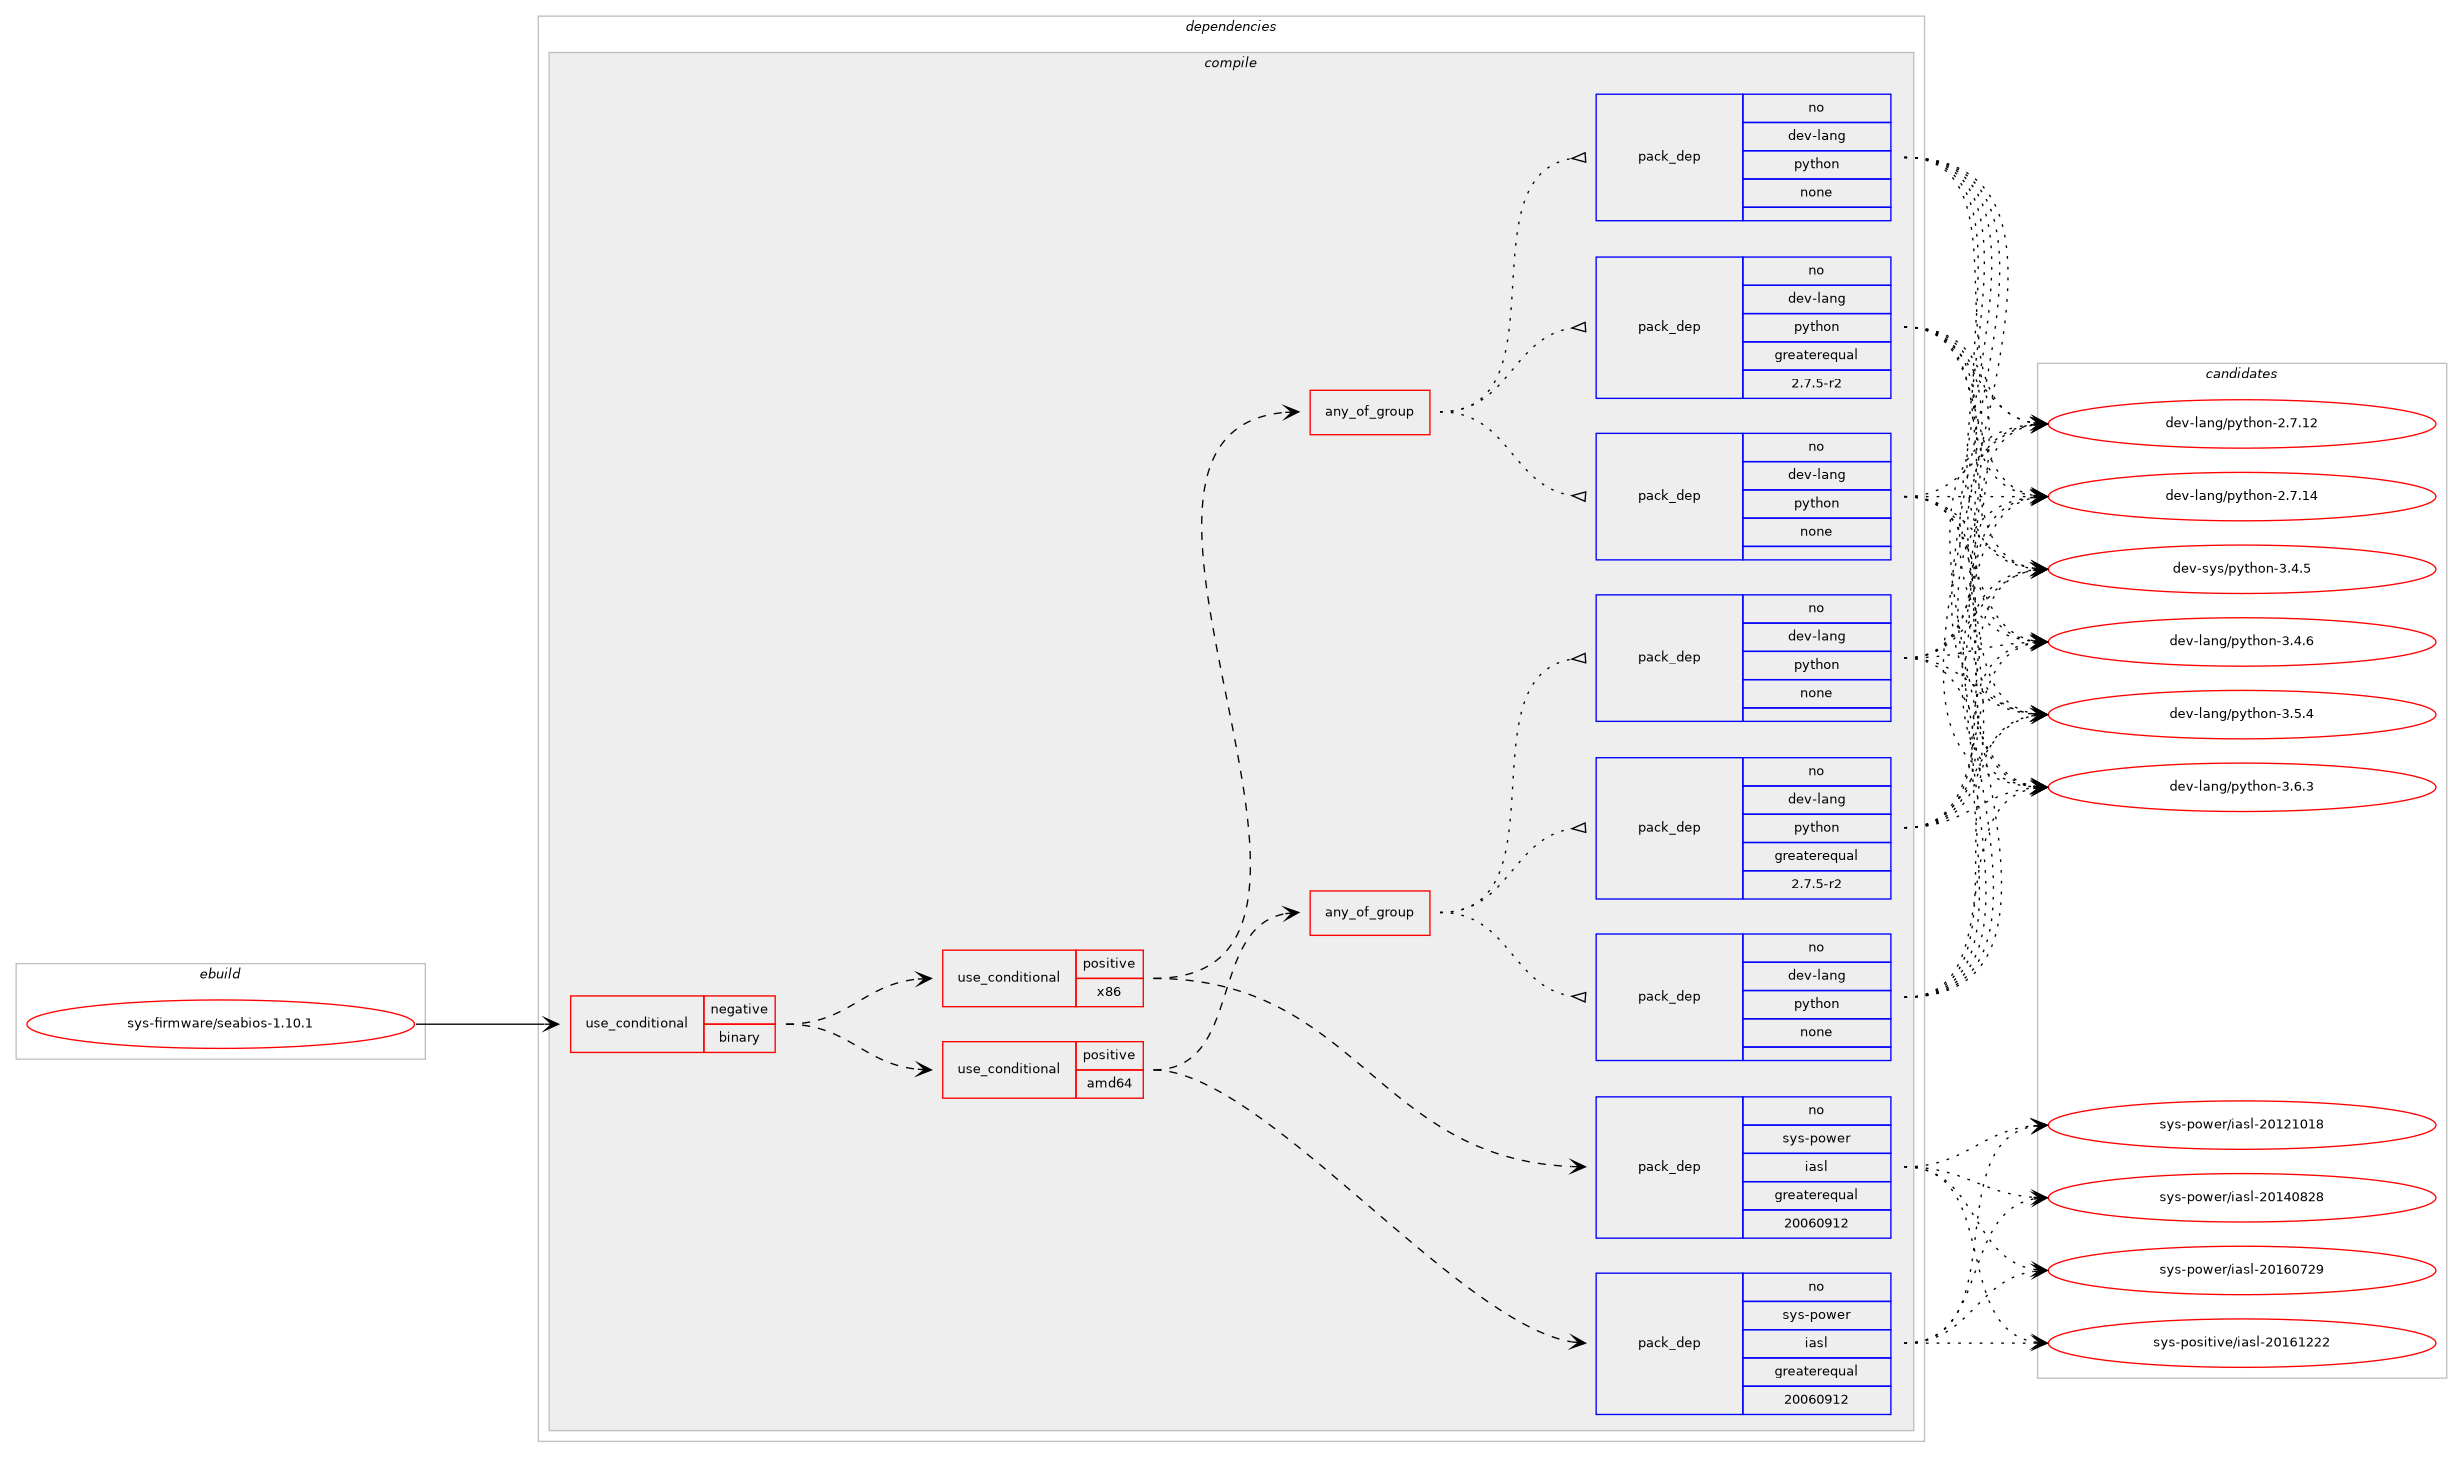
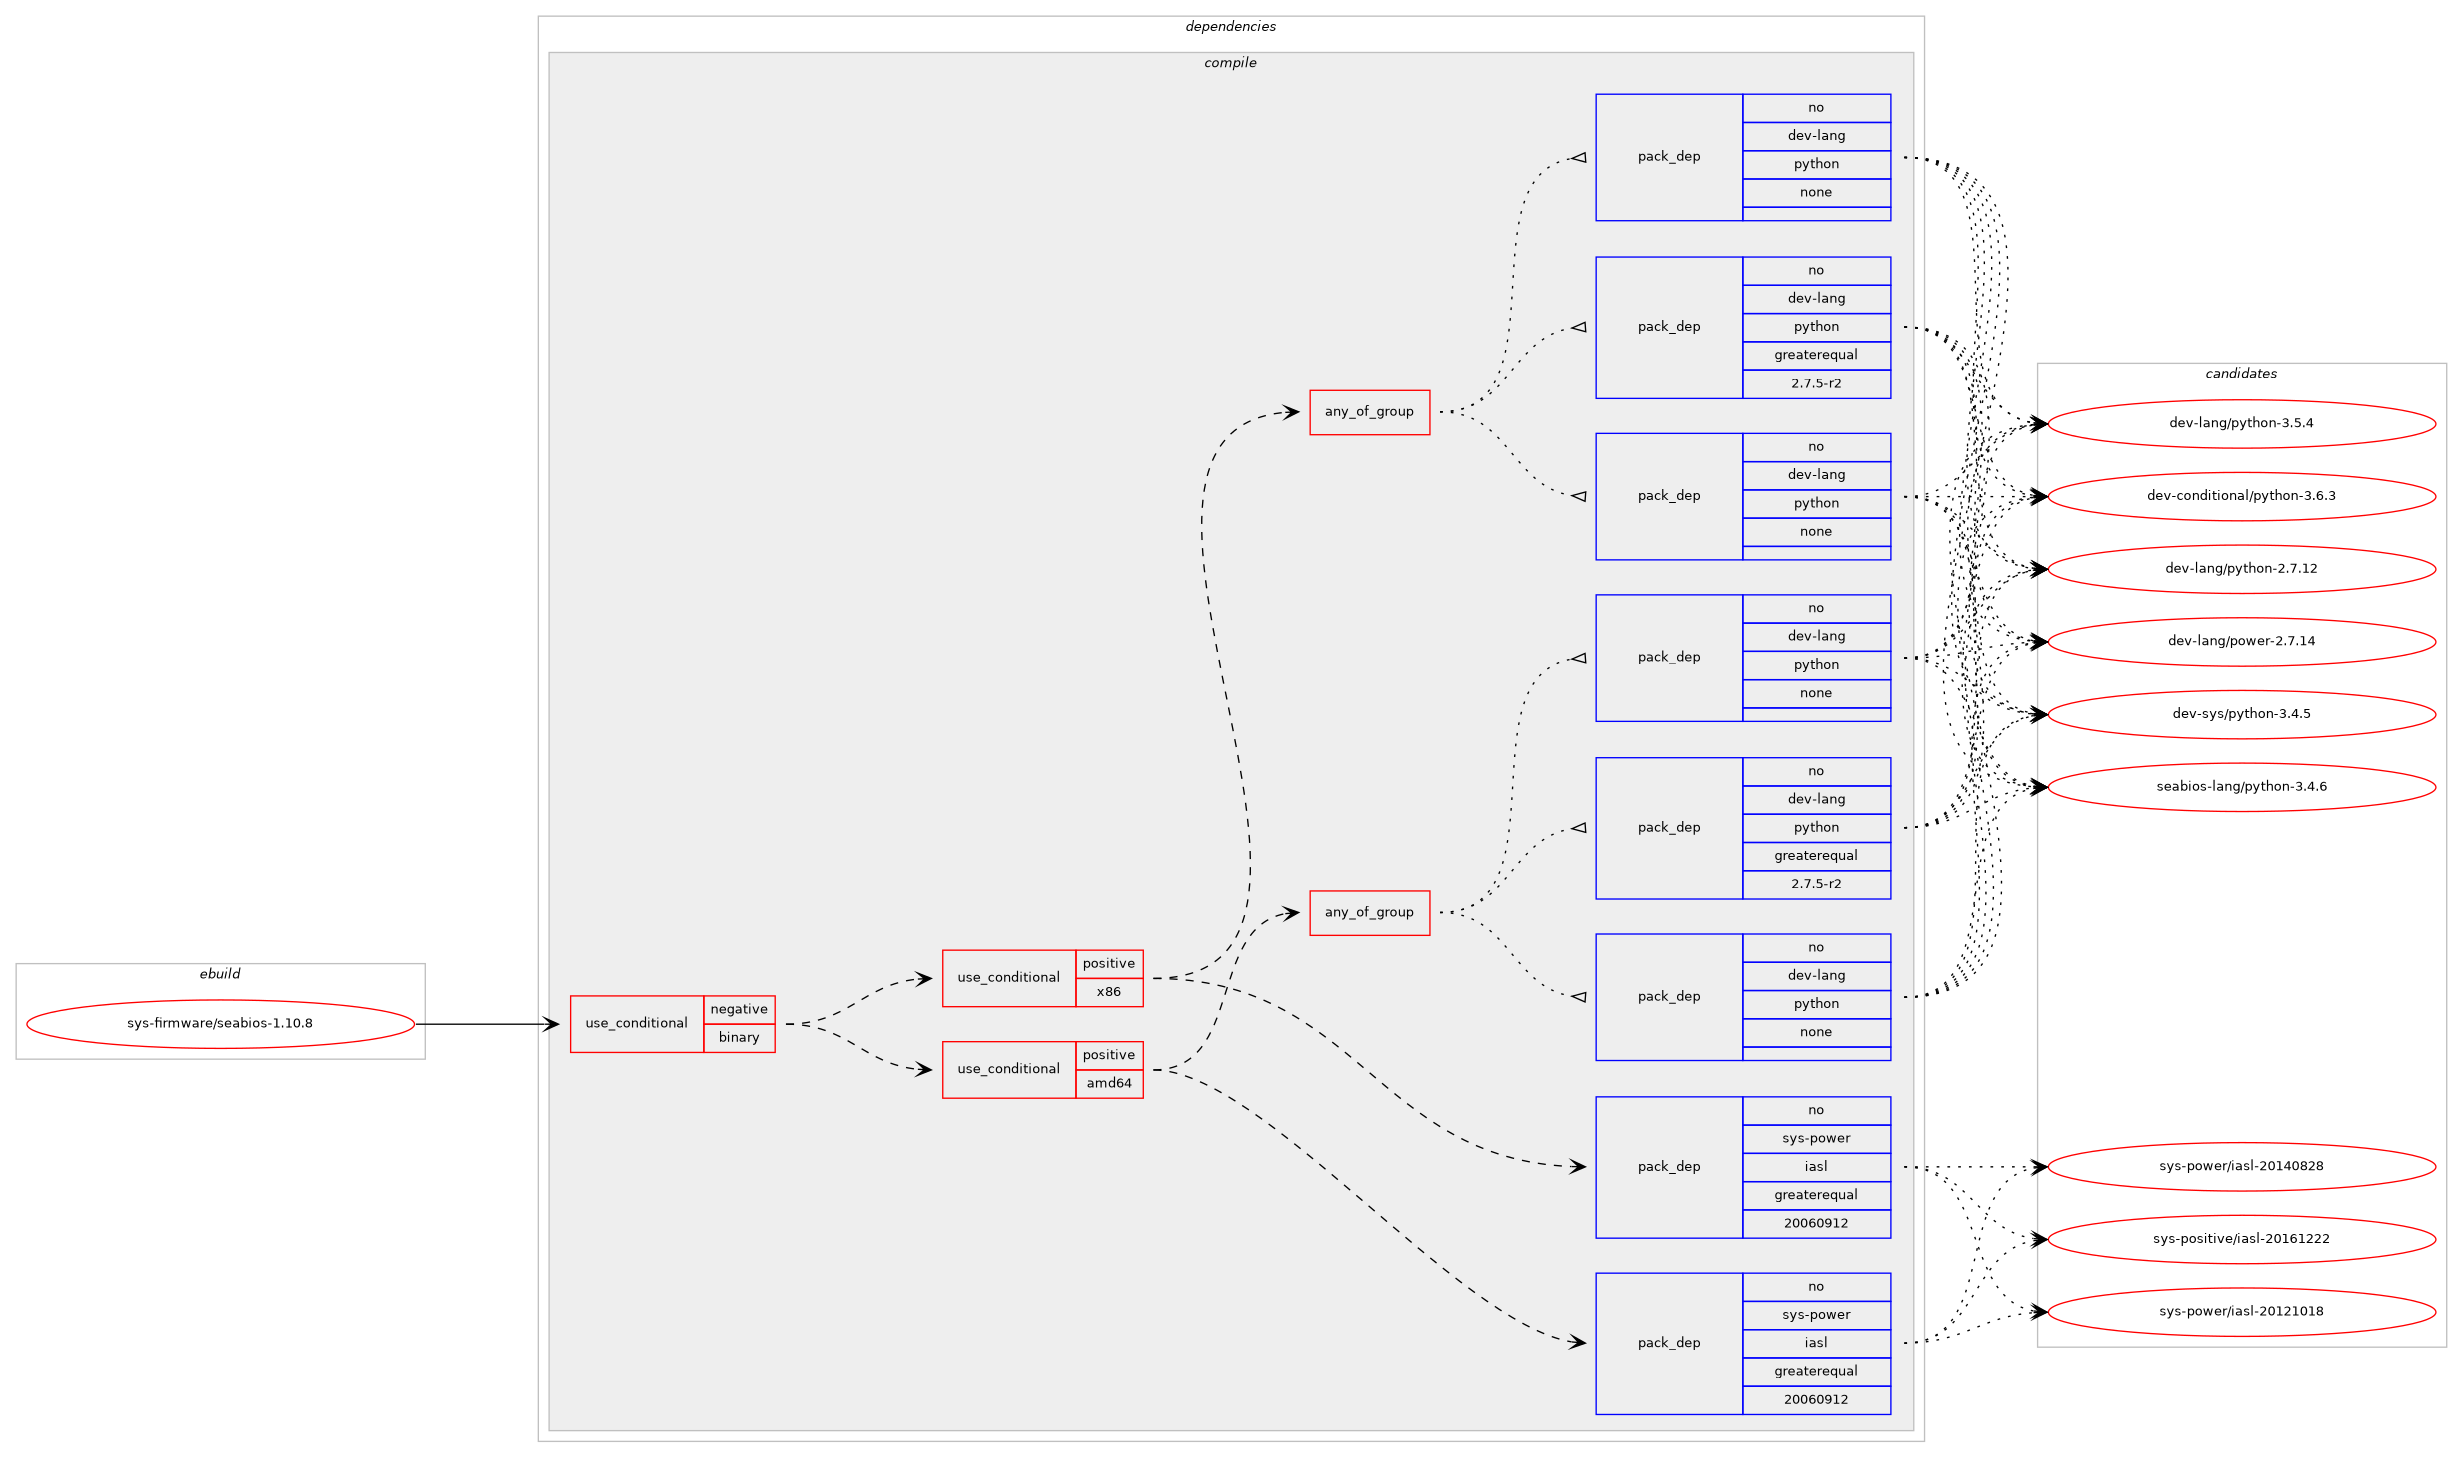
(2242, 497) -> (2242, 642)
(2242, 642) -> (2242, 787)
(2242, 787) -> (2242, 497)
(221, 1024) -> (221, 1024)
(2242, 1270) -> none
